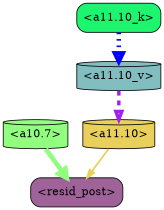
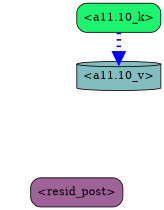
(36, 134) -> none
(119, 134) -> none
